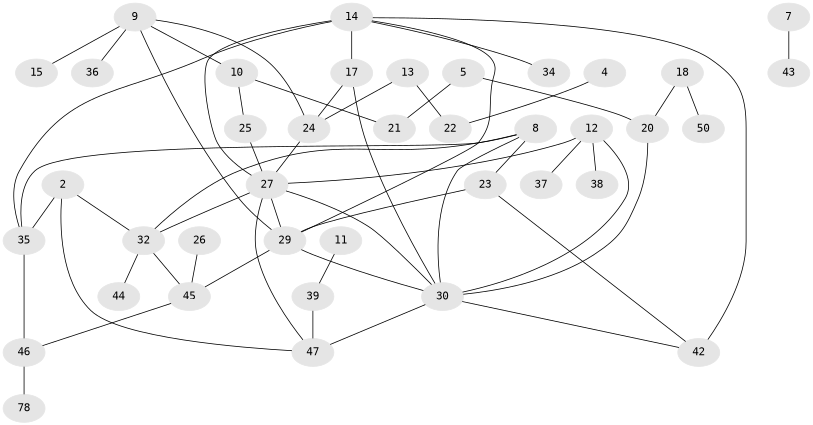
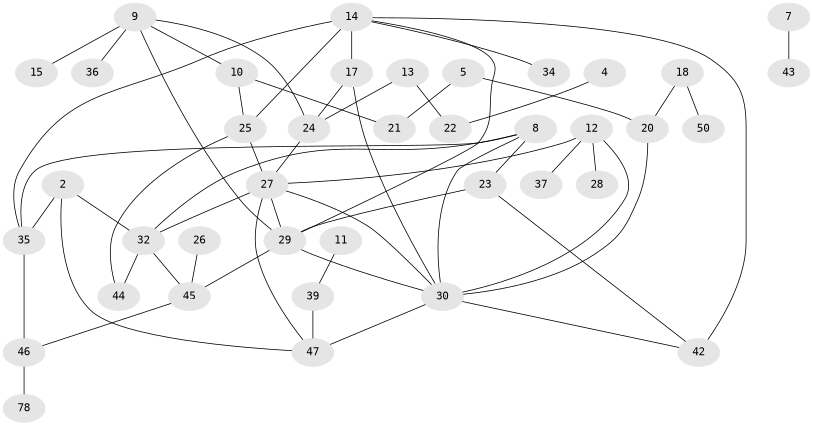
(206, 67) -> (299, 73)
(597, 185) -> (597, 185)
none -> (142, 191)
